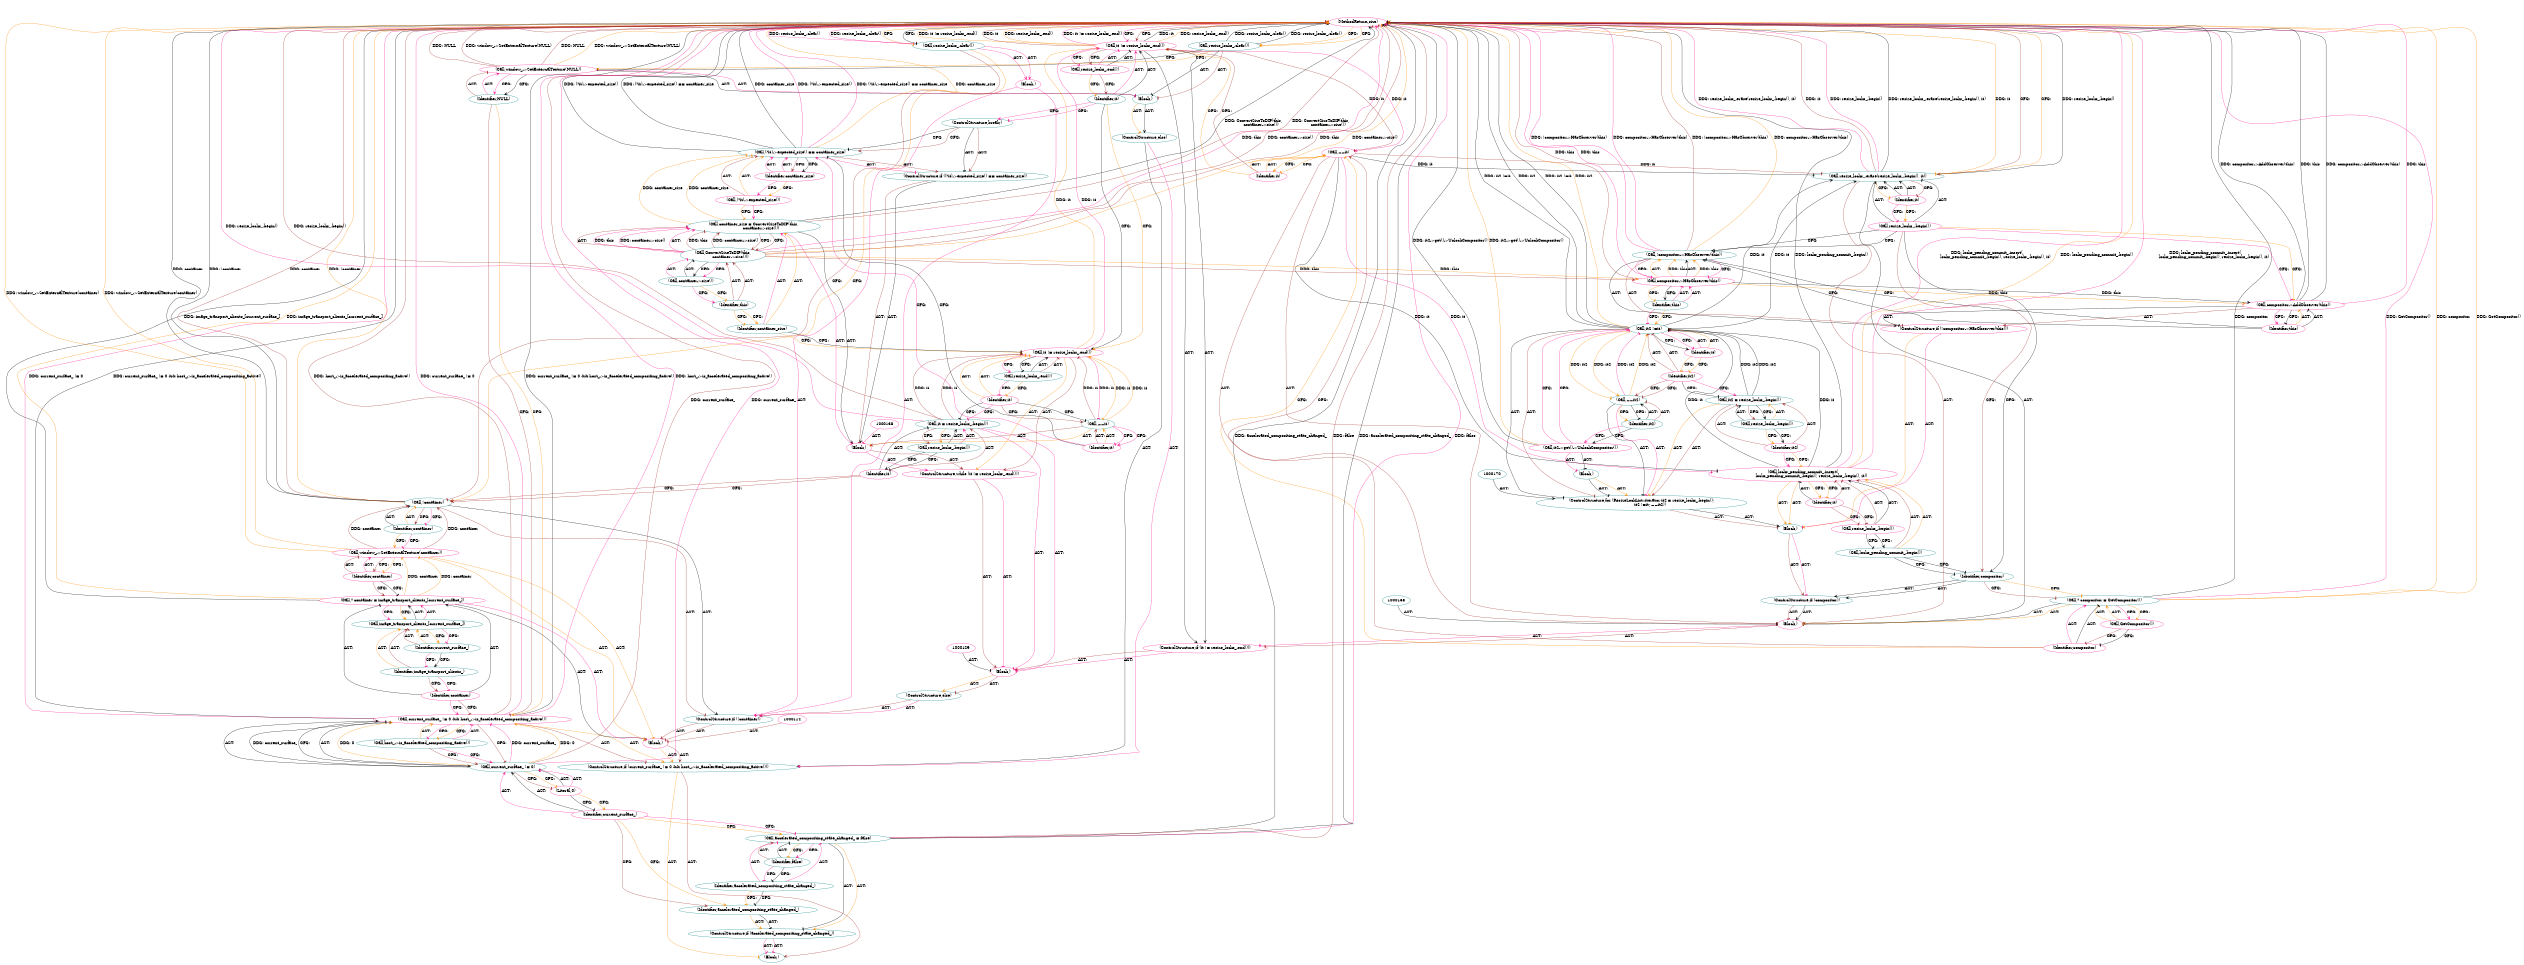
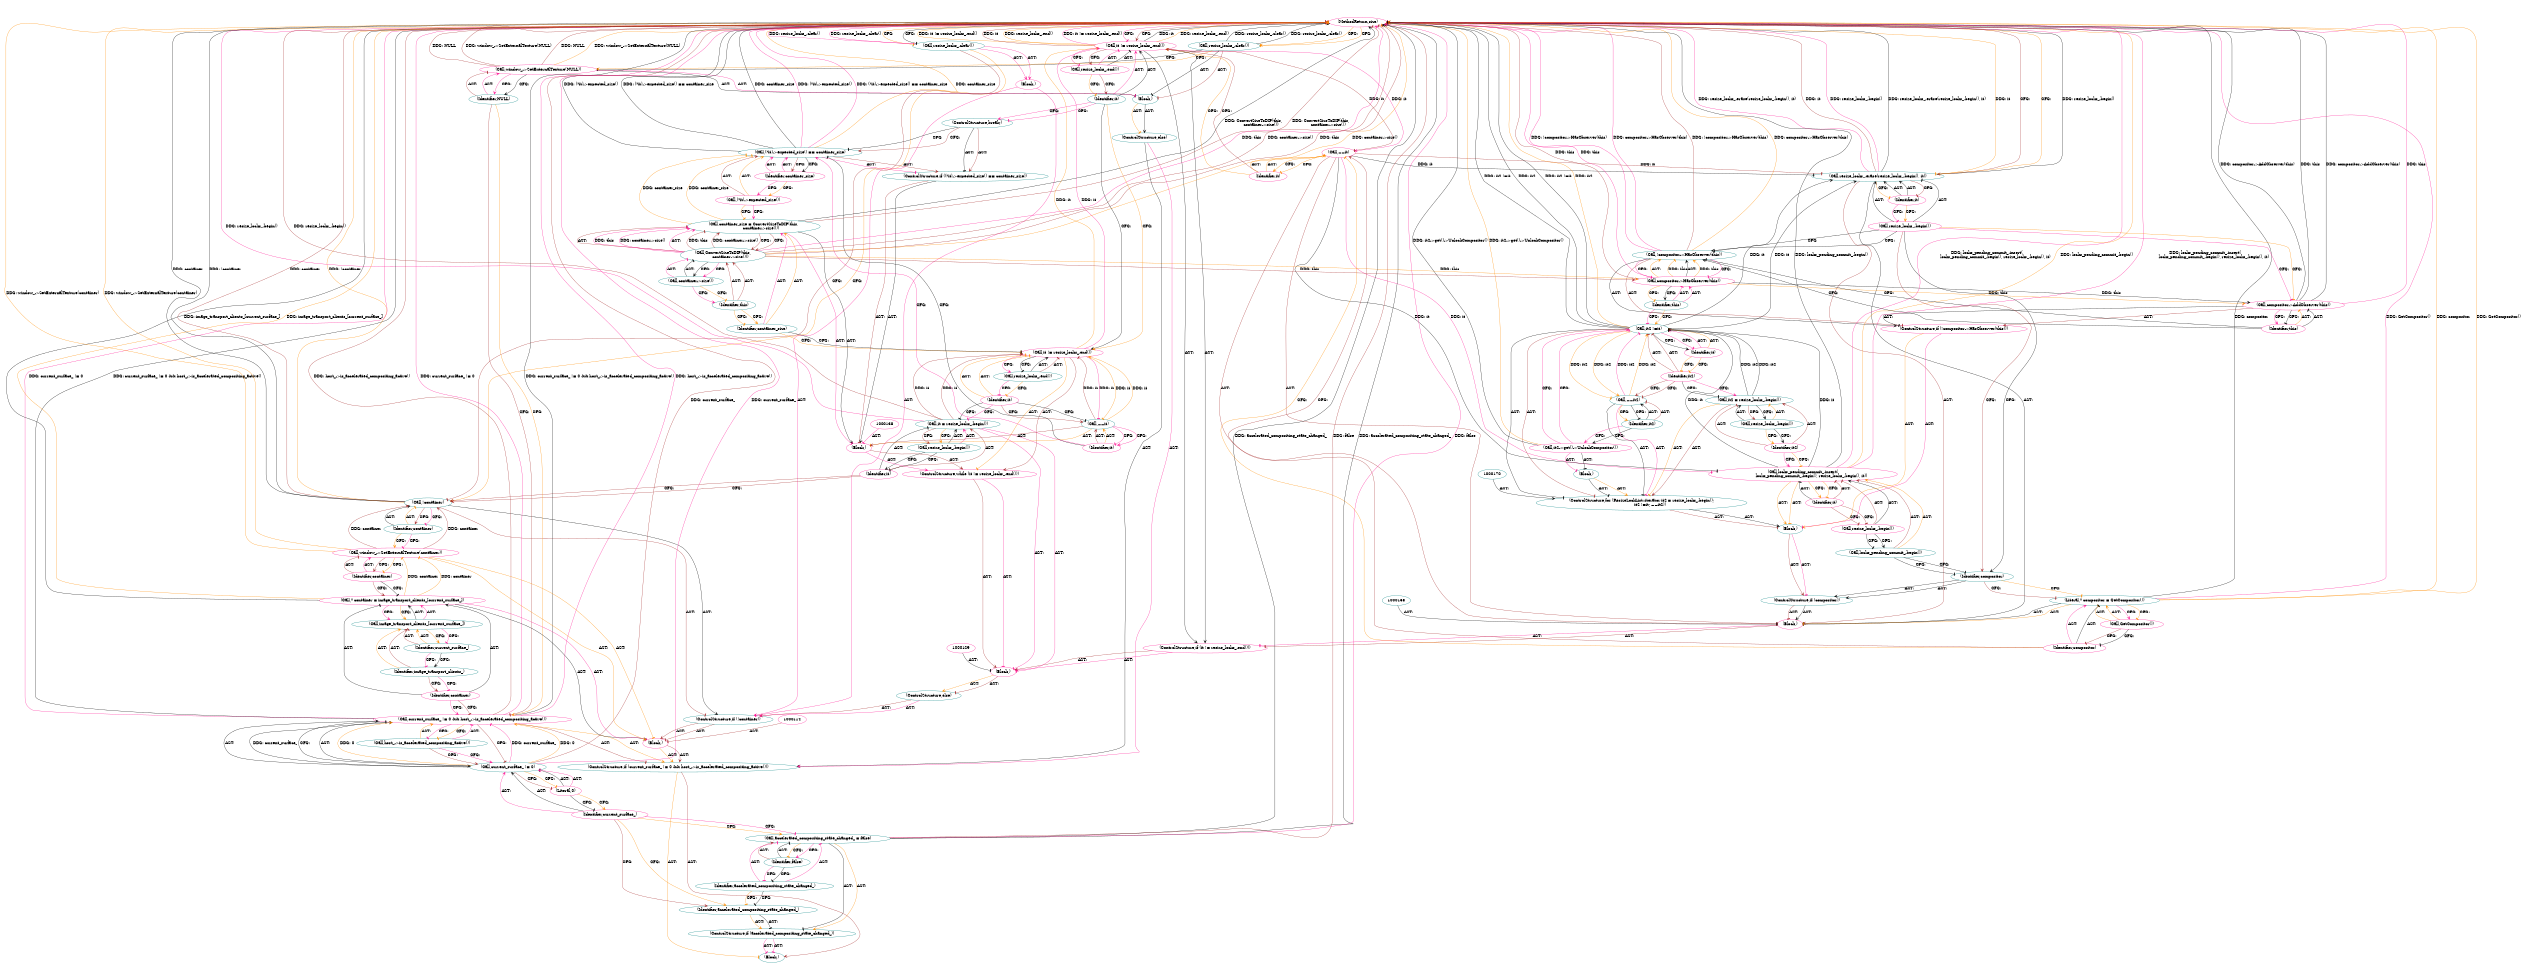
(2104, 600) -> (2104, 600)
